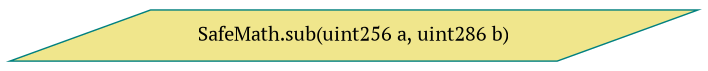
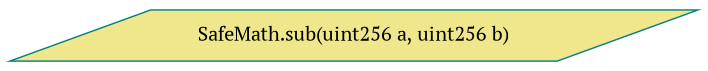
(354, 36) -> (354, 36)
